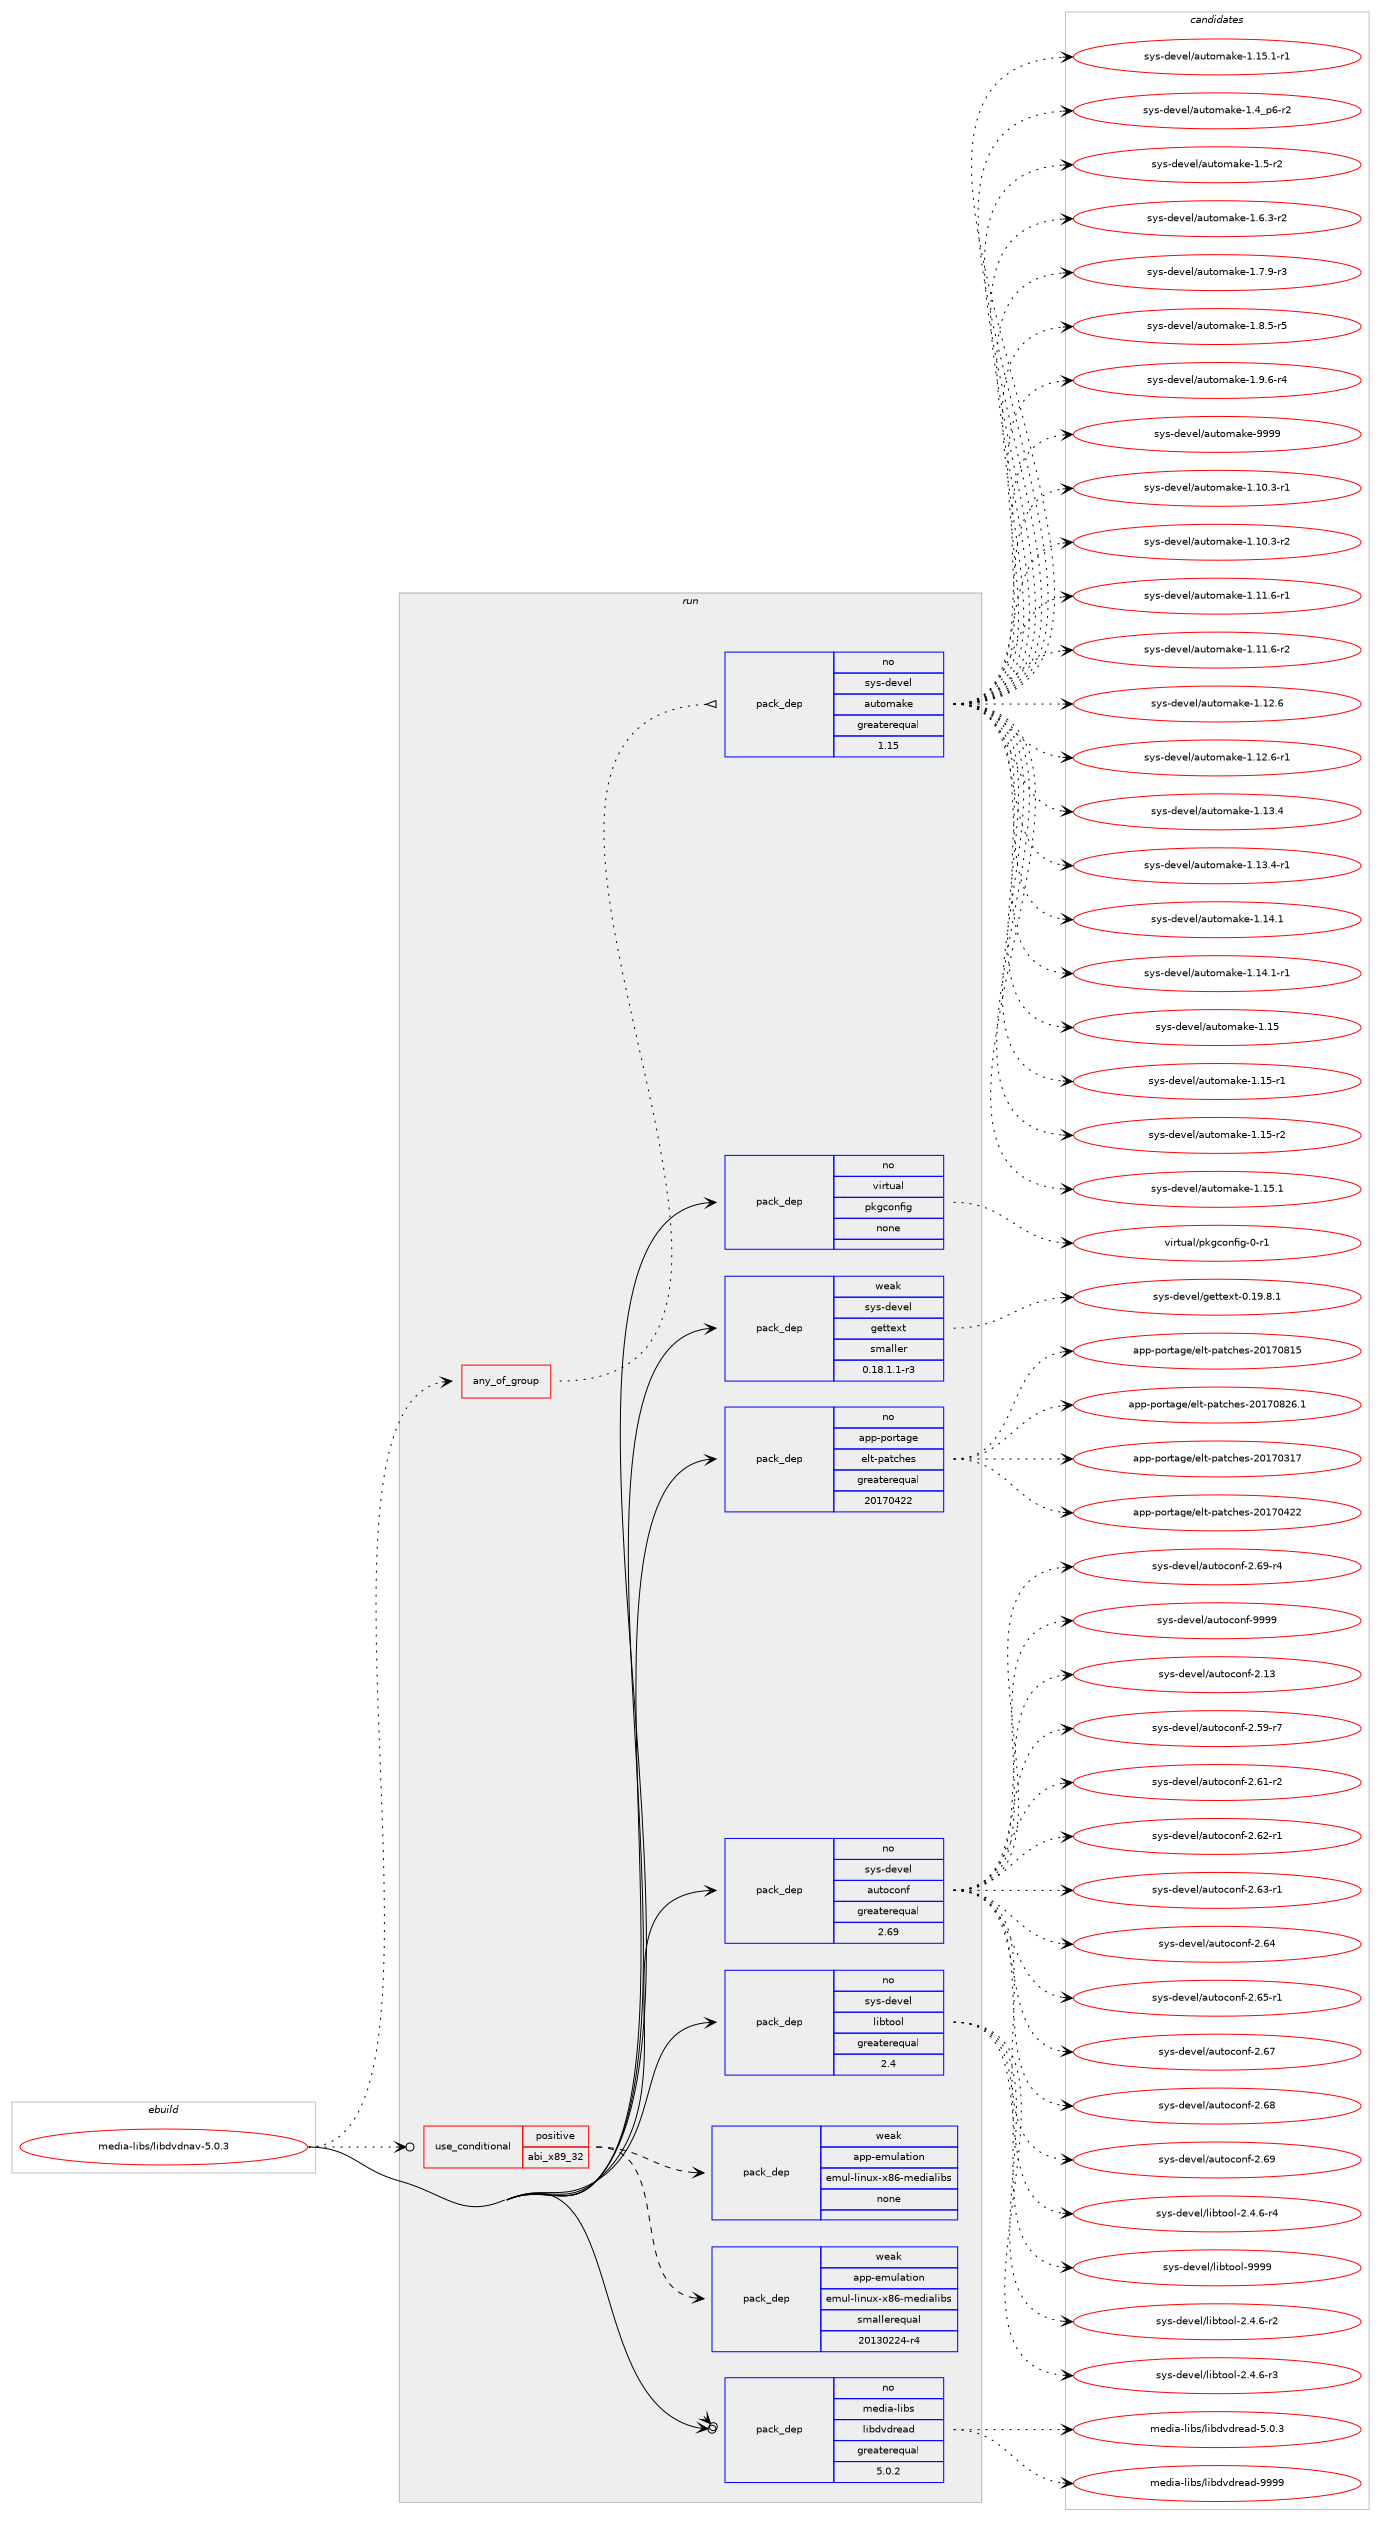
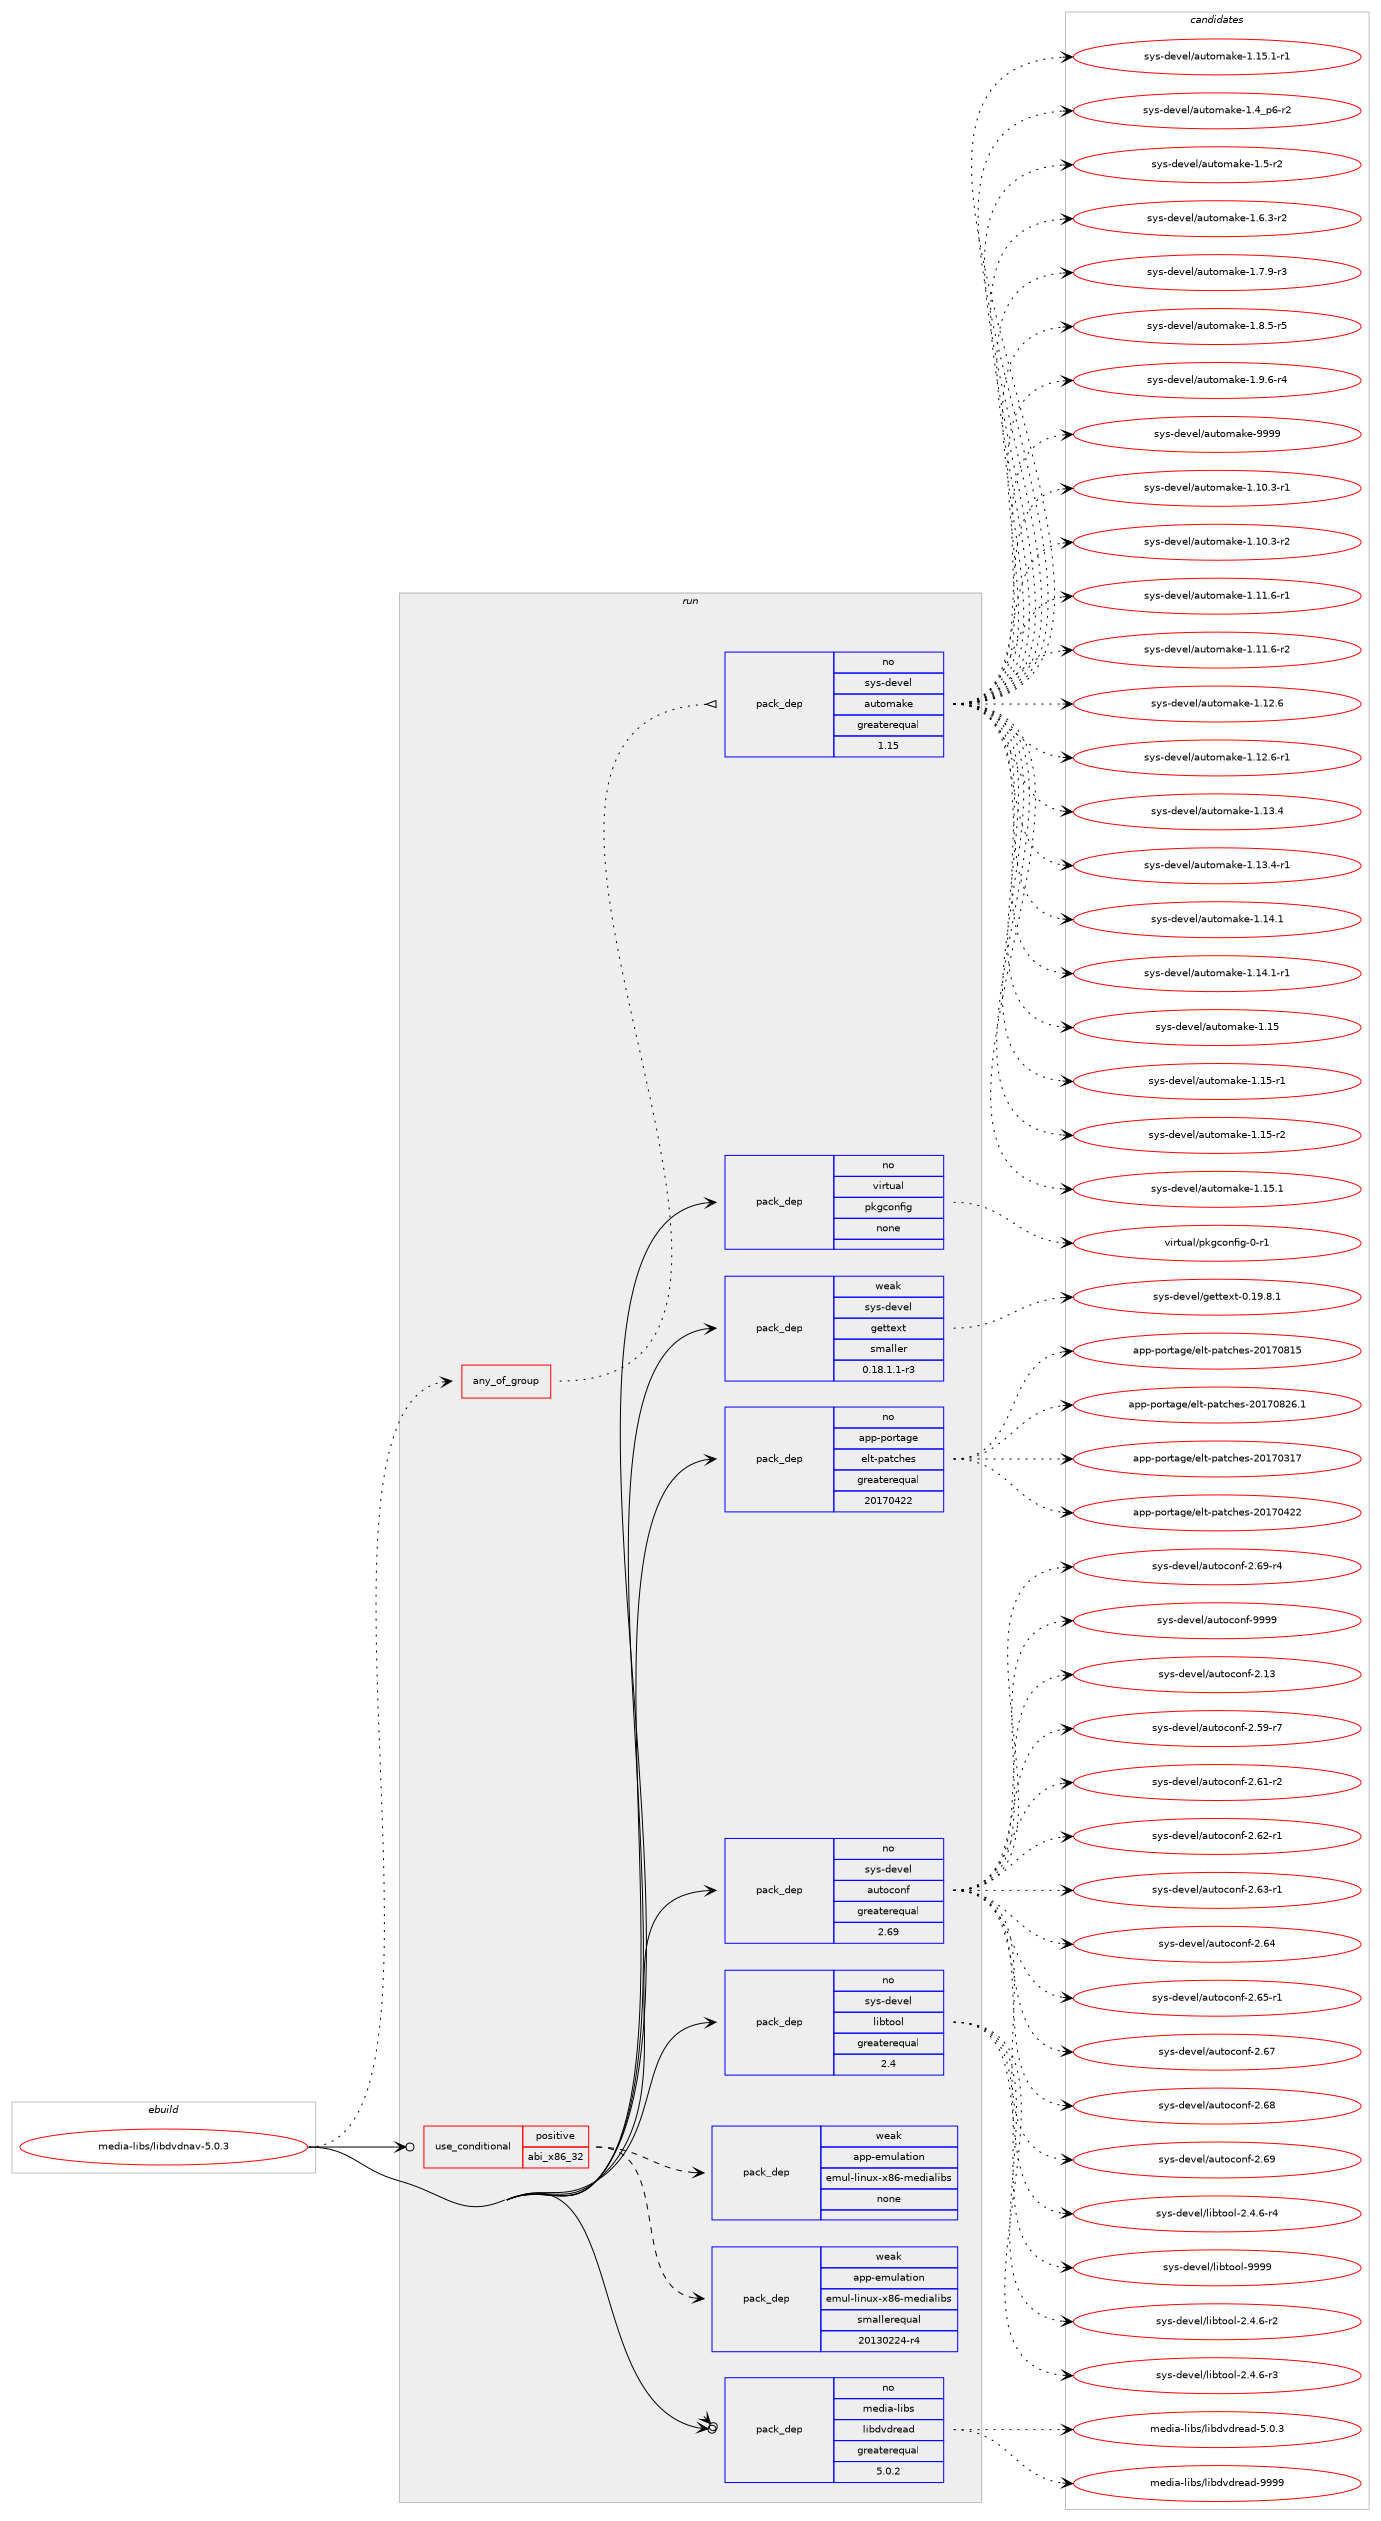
(352, 2147) -> (352, 2147)
(556, 2157) -> (556, 2157)
